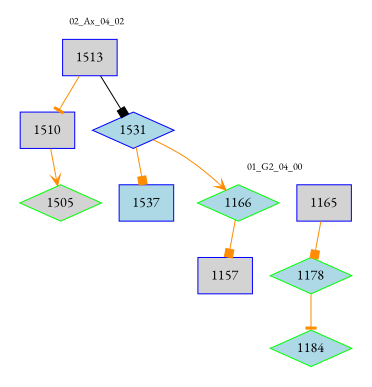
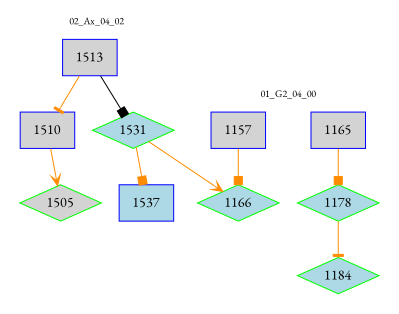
(133, 130) -> (133, 130)
(233, 234) -> (238, 162)
